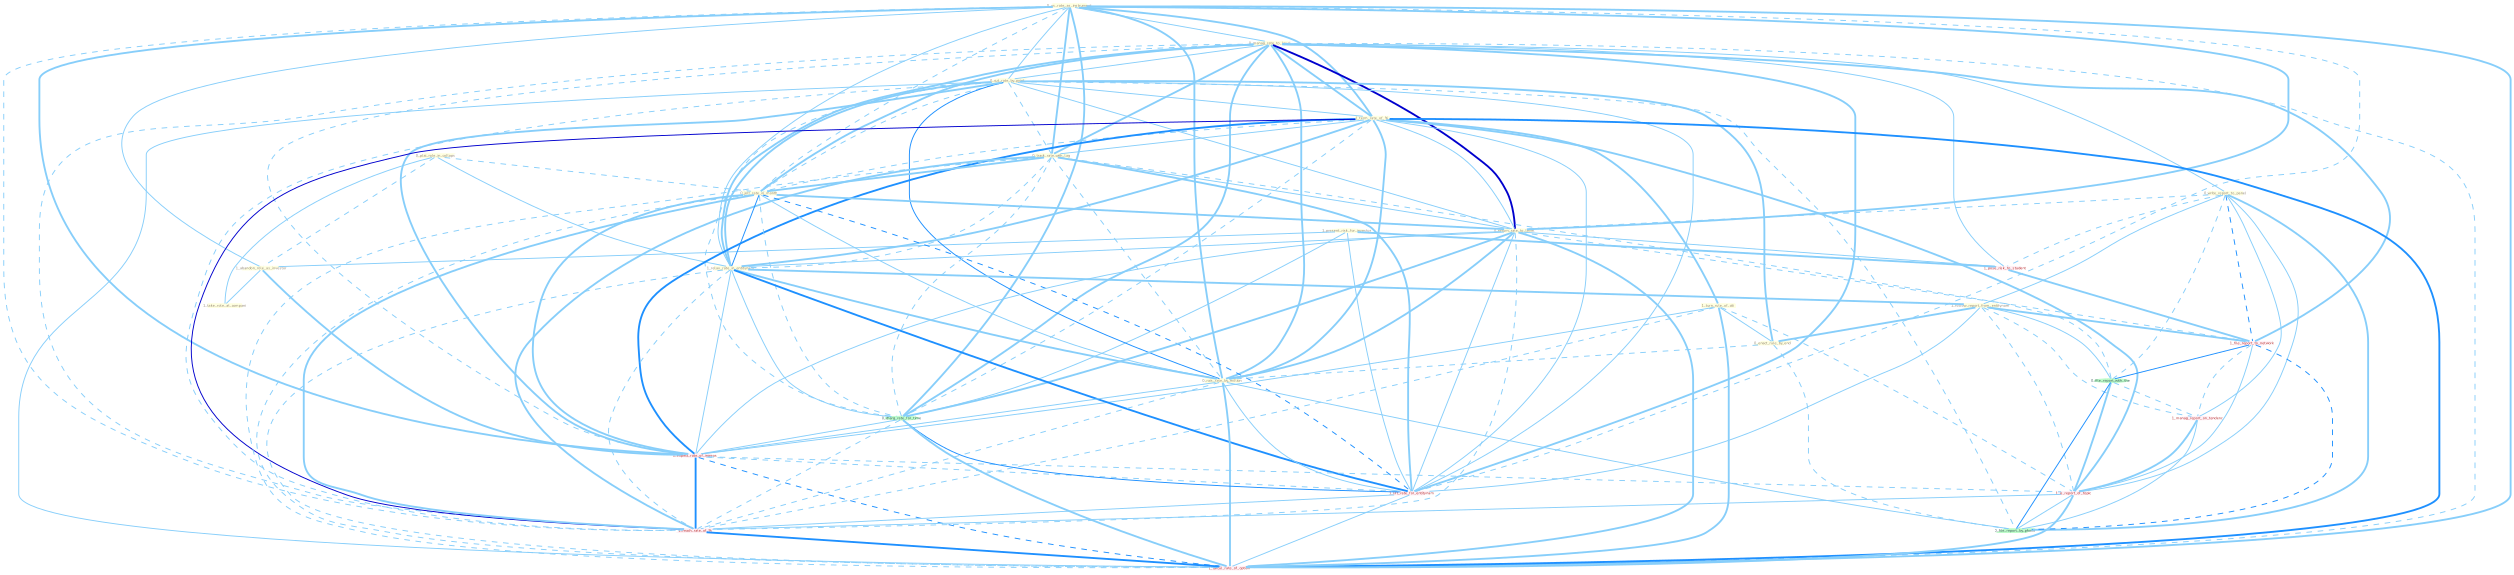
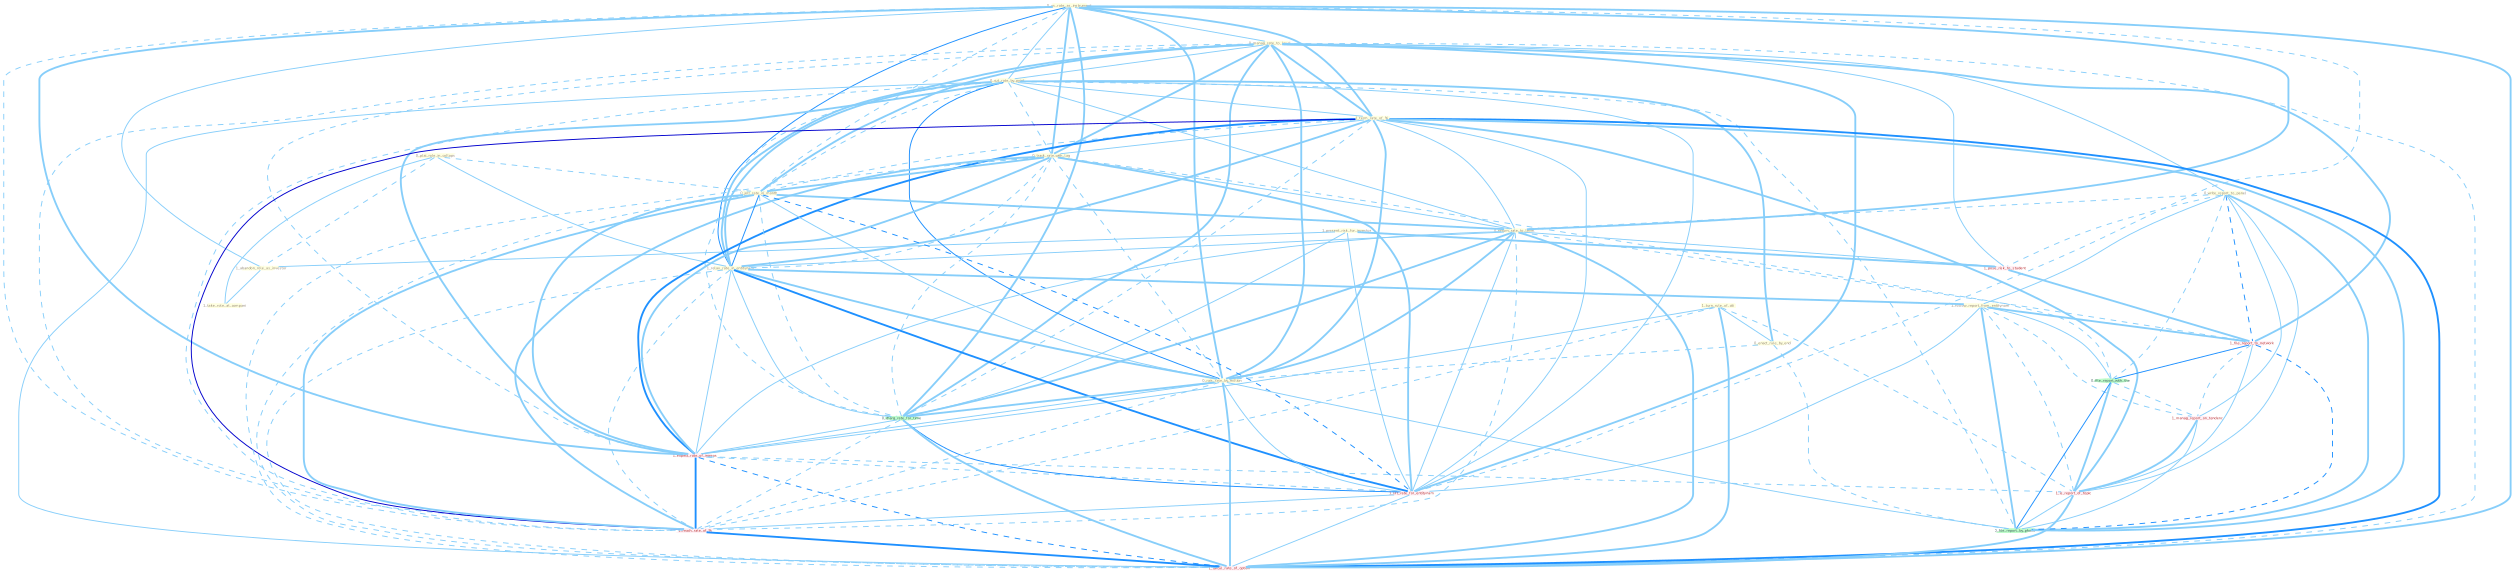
(865, 80) -> (865, 80)
(1408, 111) -> none
(1608, 160) -> (2269, 198)
(1877, 324) -> (1998, 418)
none -> (1016, 405)
(450, 411) -> (783, 243)
(1387, 512) -> none
